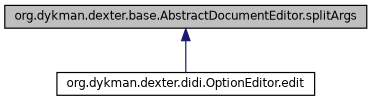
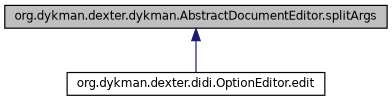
(186, 17) -> (196, 17)
